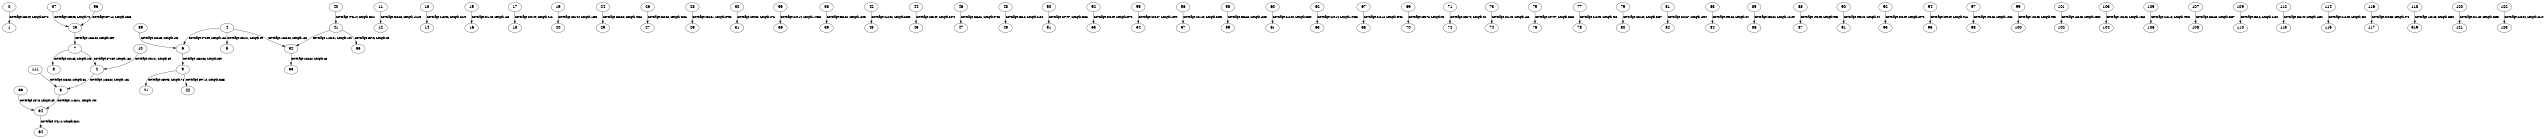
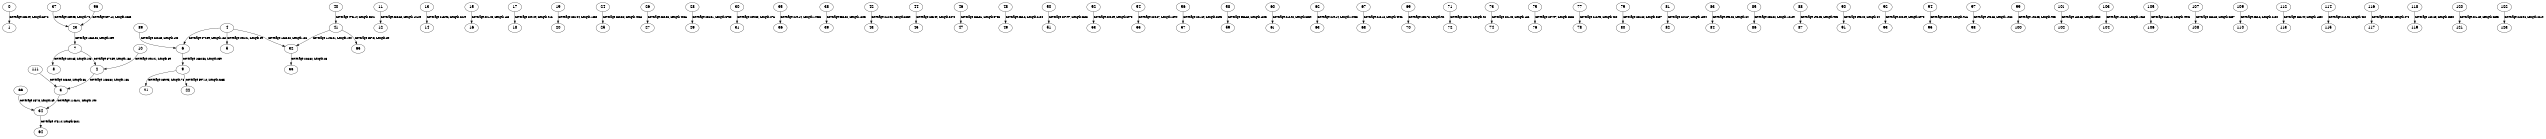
(1138, 16) -> (1138, 16)
(2415, 28) -> (2415, 28)
